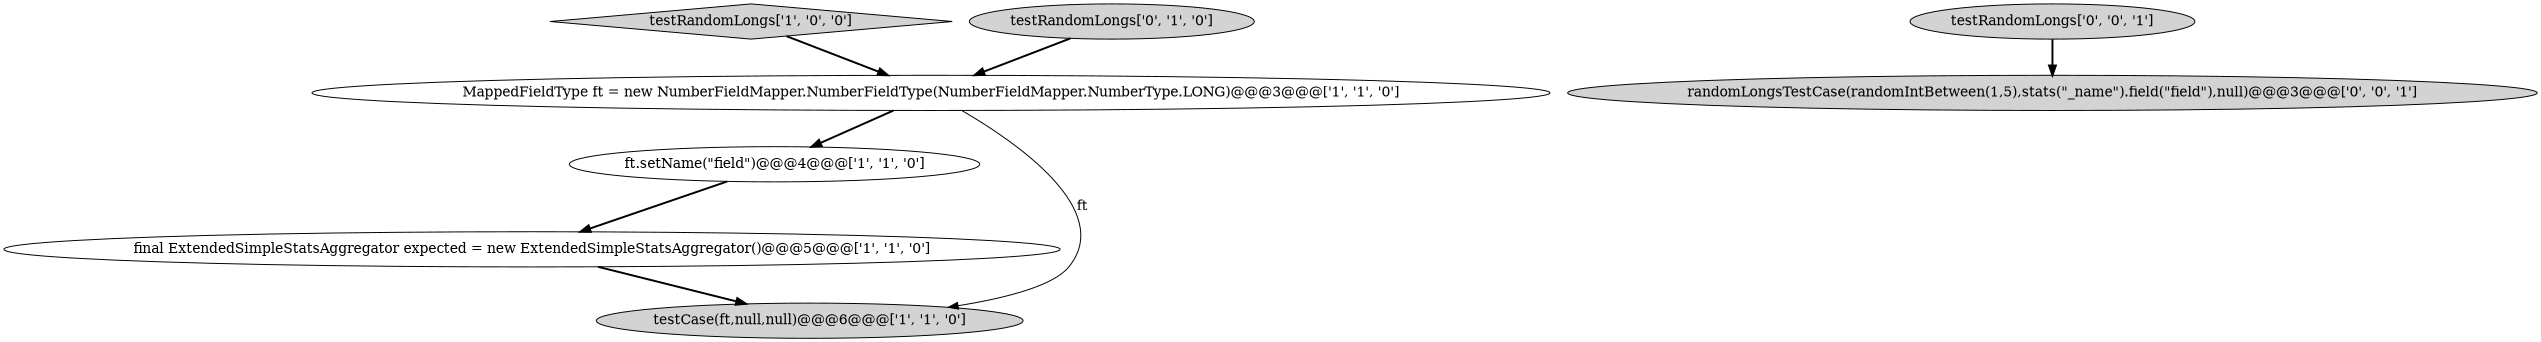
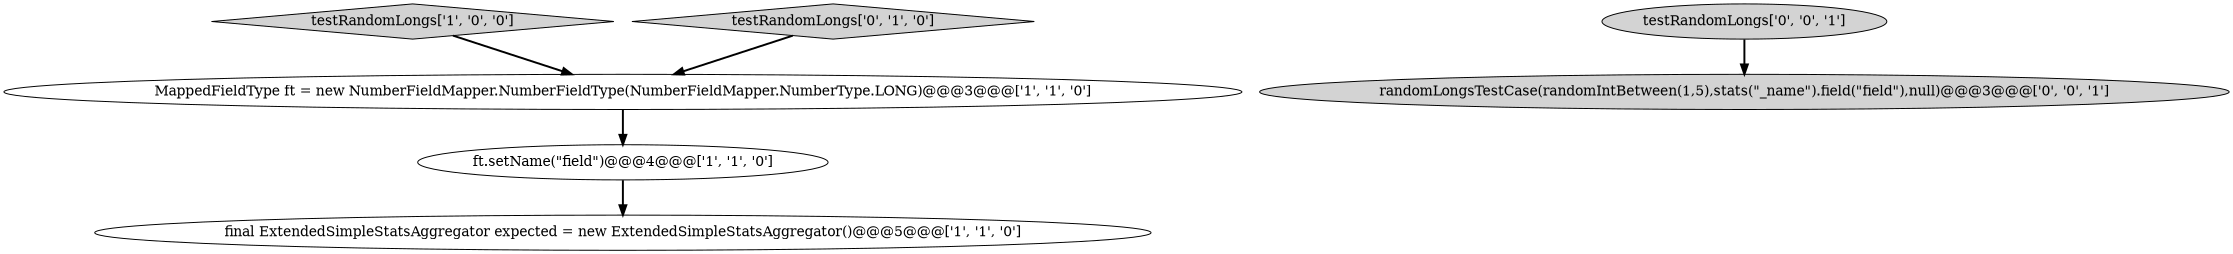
(1112, 22) -> (833, 22)
(810, 321) -> none
